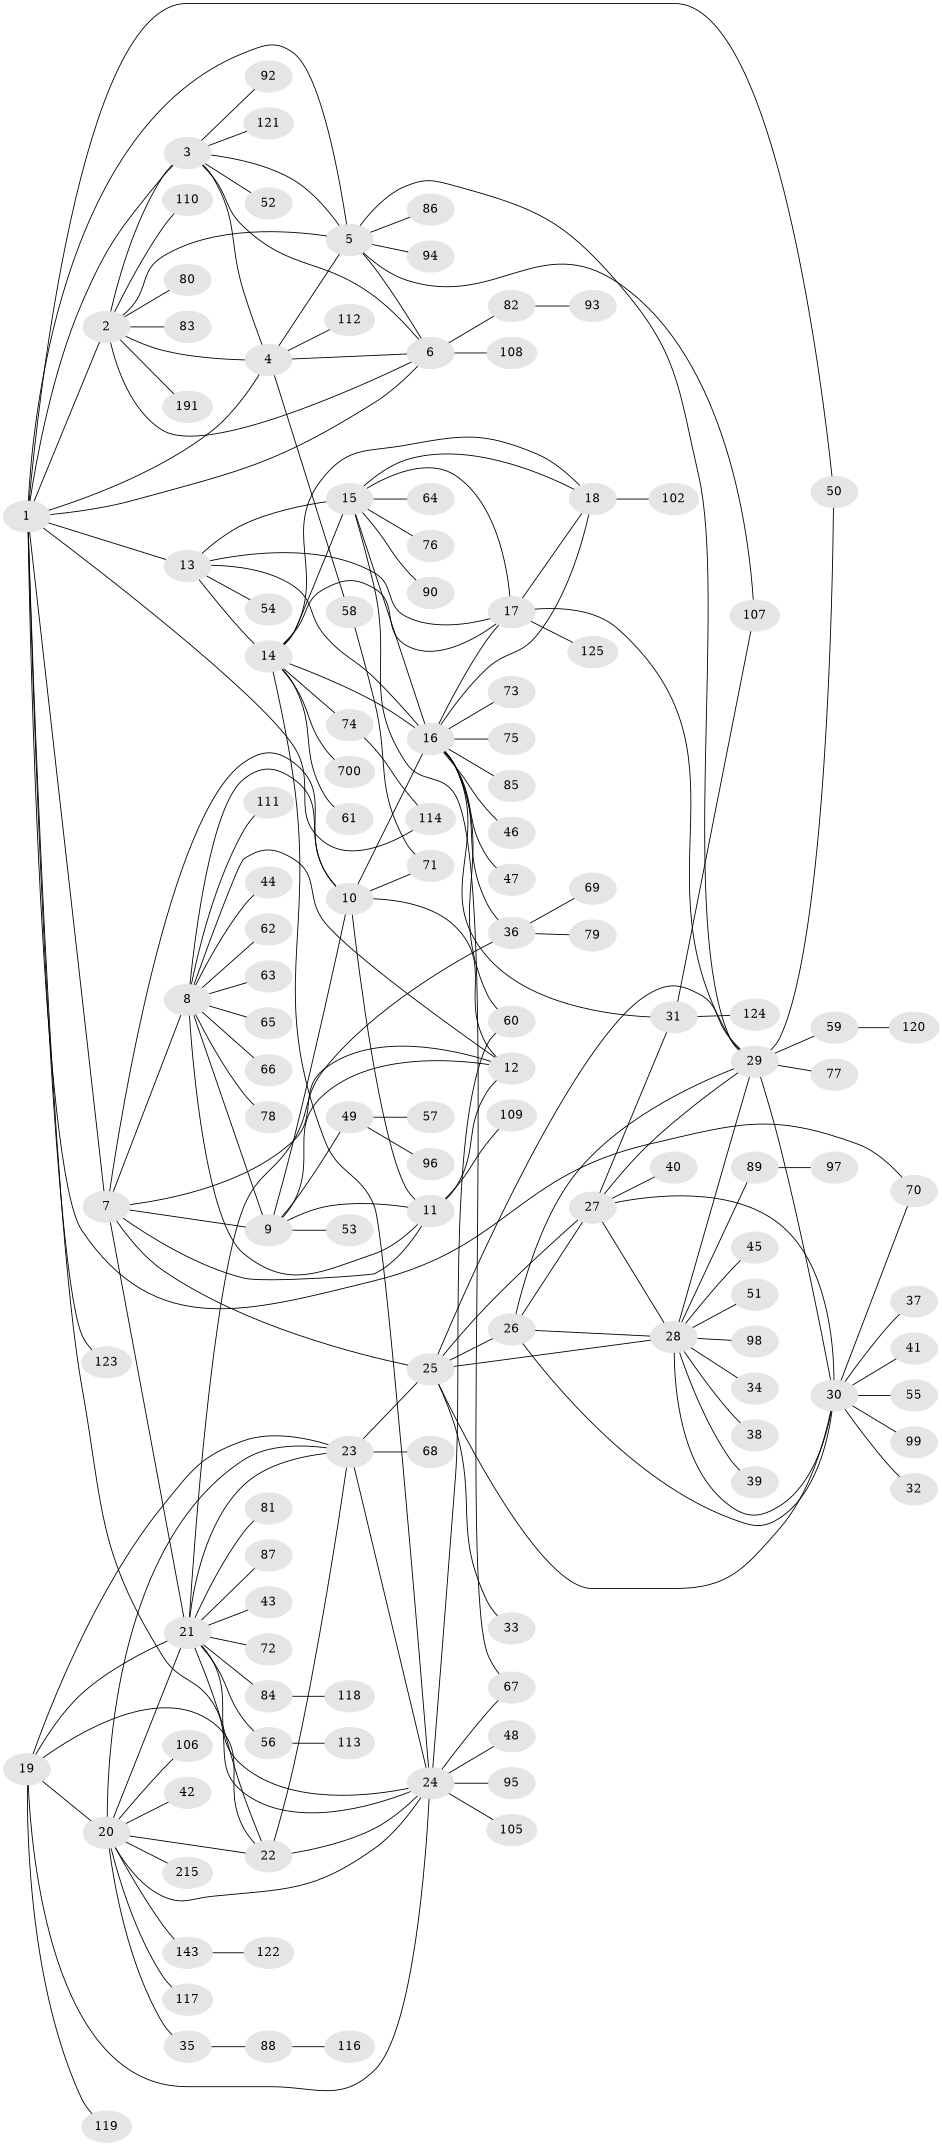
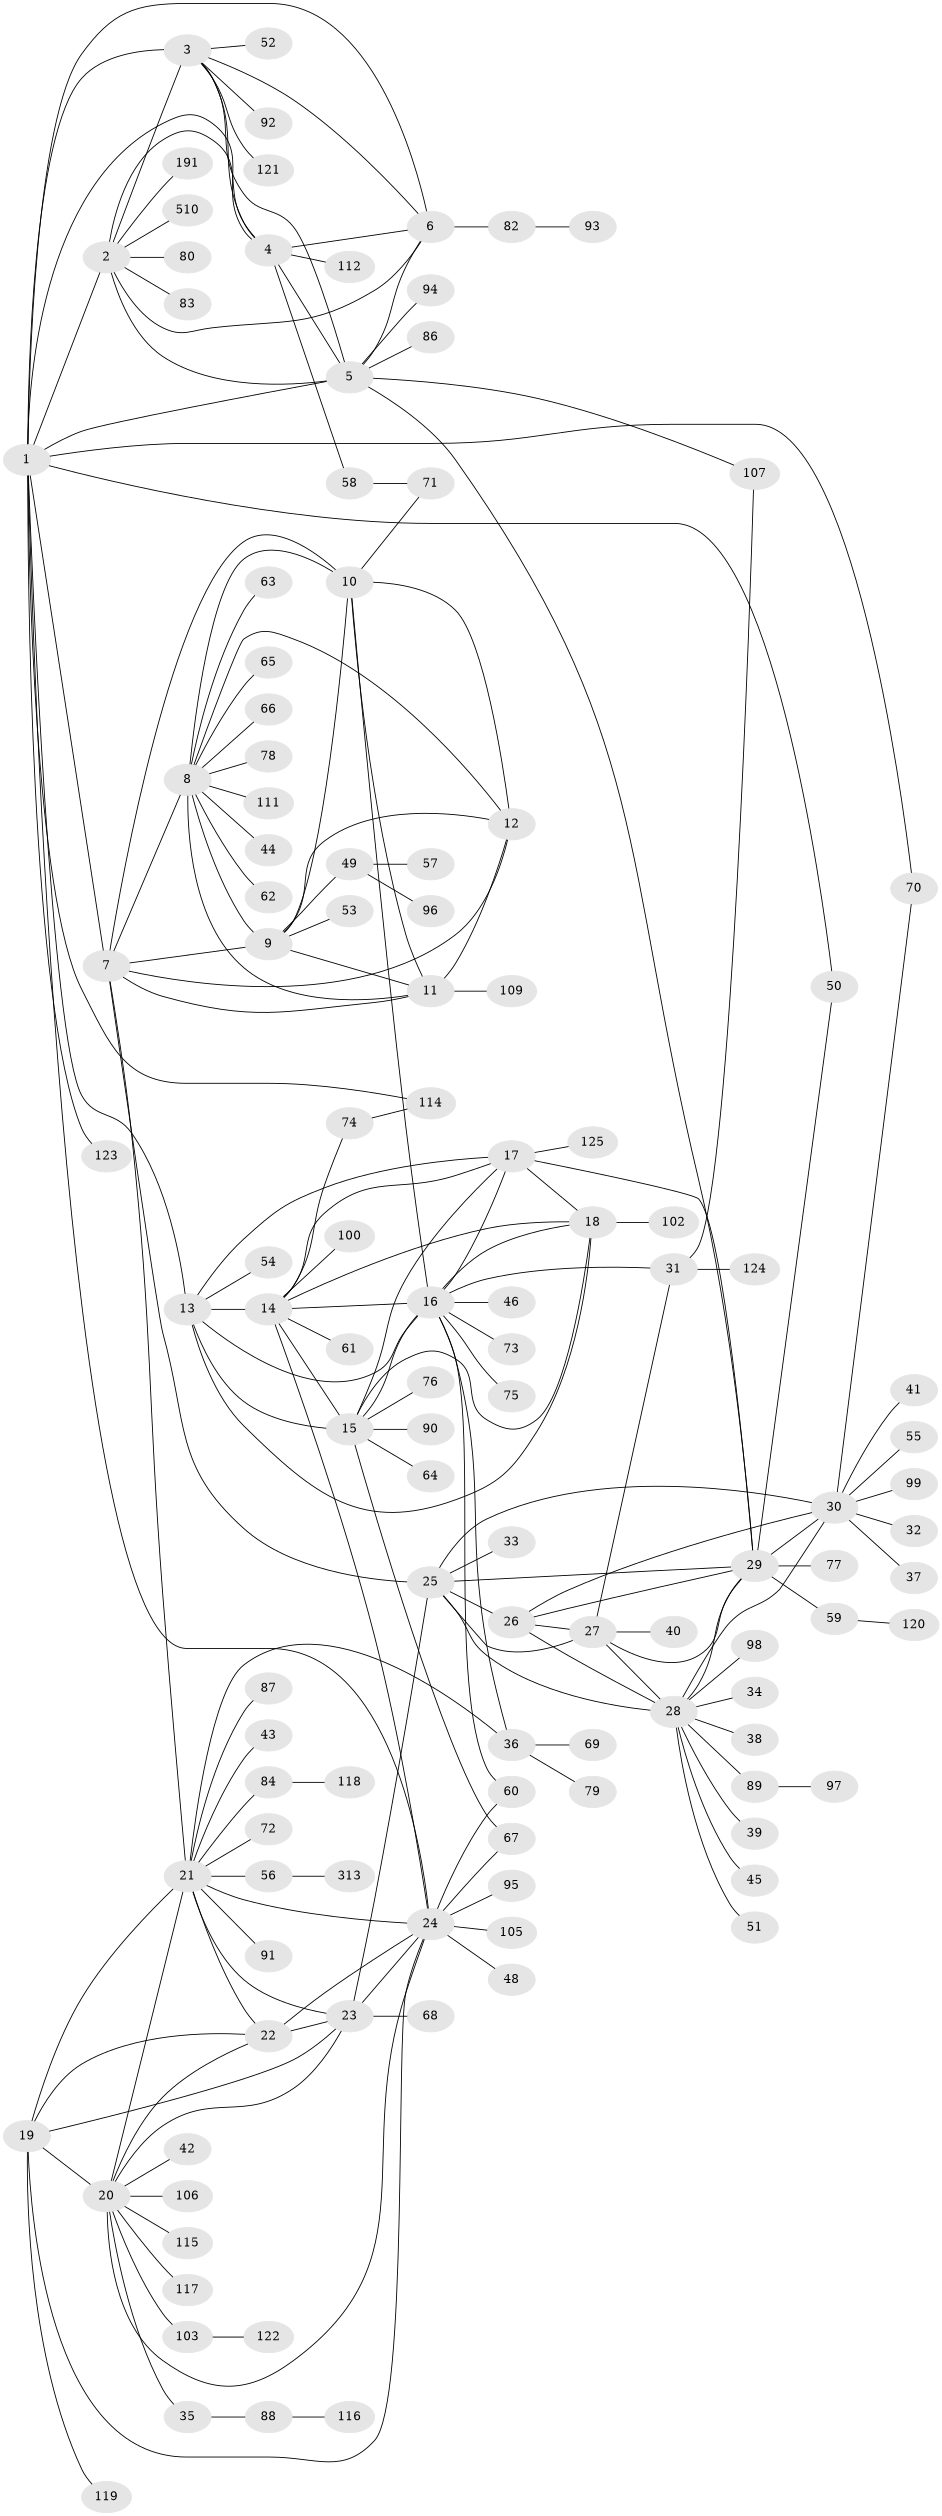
(188, 200) -> (188, 210)
(512, 353) -> none
(350, 772) -> (350, 1236)
(512, 786) -> none
(512, 880) -> none
(779, 1224) -> none
none -> (434, 1506)
(269, 1508) -> (269, 1956)
(350, 1743) -> (350, 1876)
(188, 1873) -> (188, 2243)
(188, 1953) -> (188, 2337)
